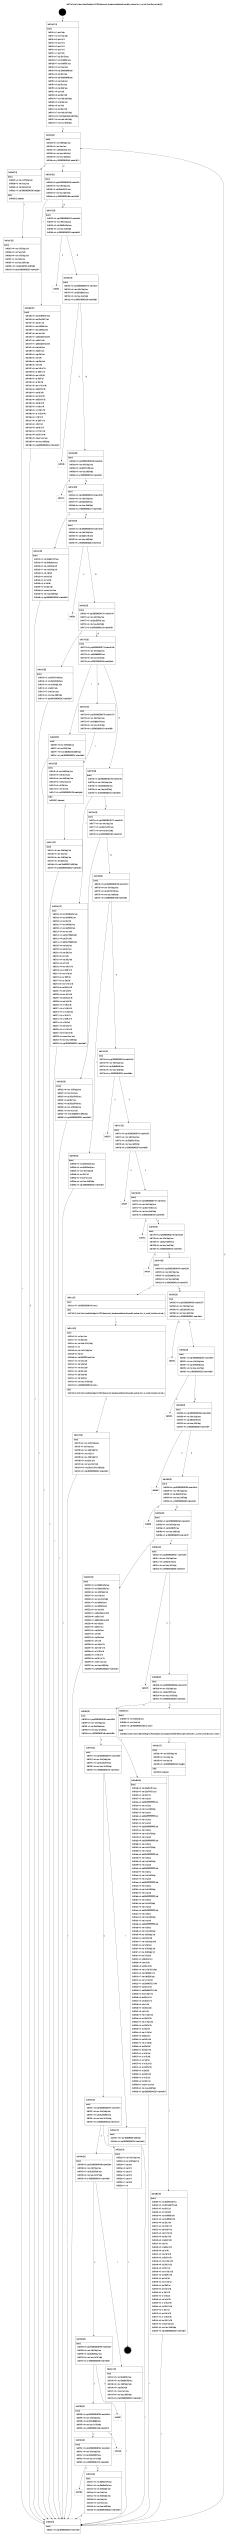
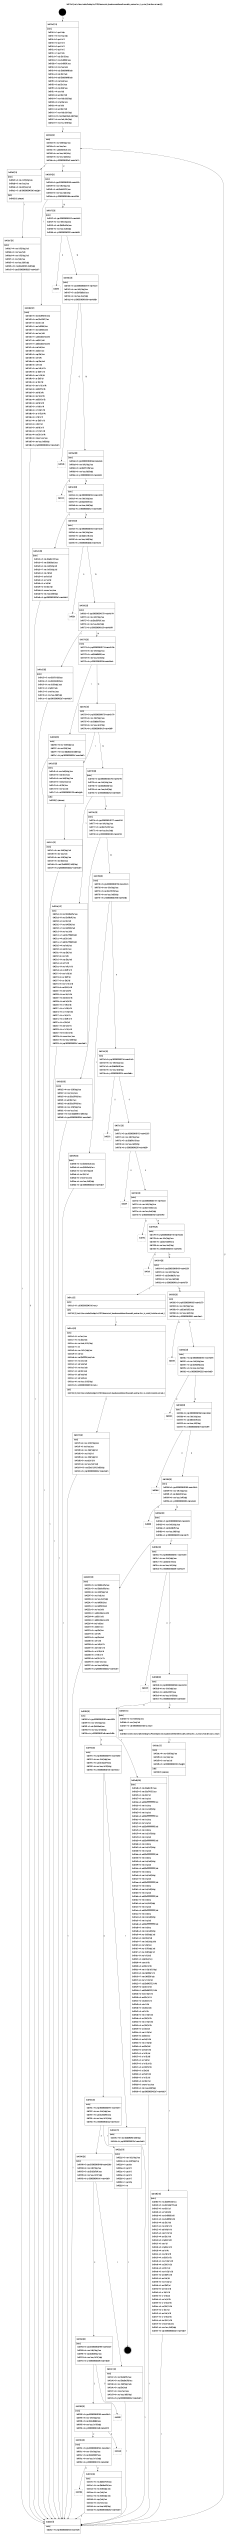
(118, 715) -> (101, 750)
